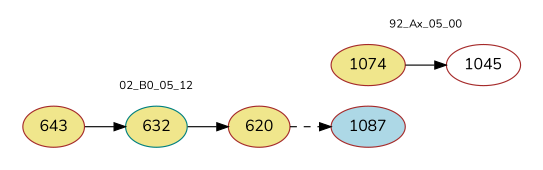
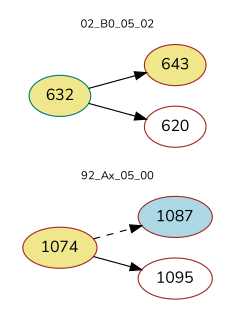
(483, 65) -> (175, 279)
(156, 86) -> (118, 25)
(99, 127) -> (112, 82)
(259, 127) -> (175, 127)
(306, 127) -> (112, 234)
